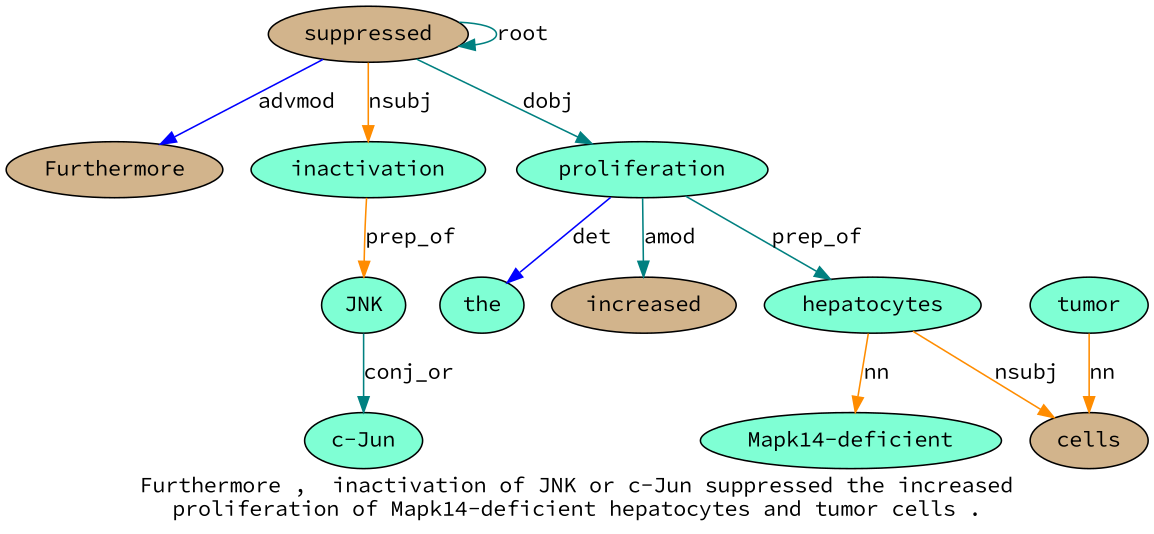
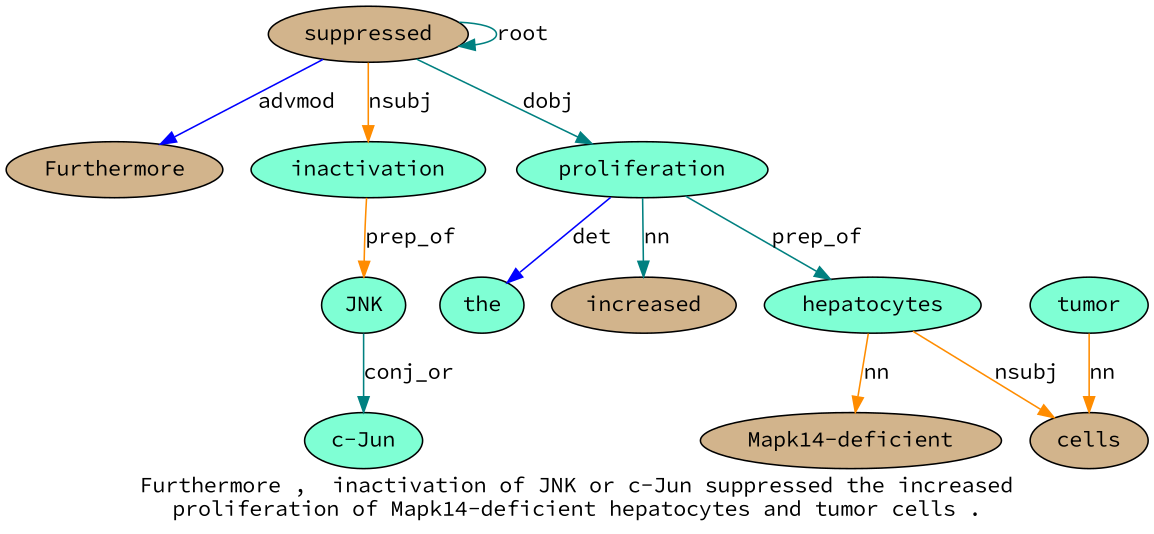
(670, 237) -> (657, 237)
(851, 441) -> (851, 441)
